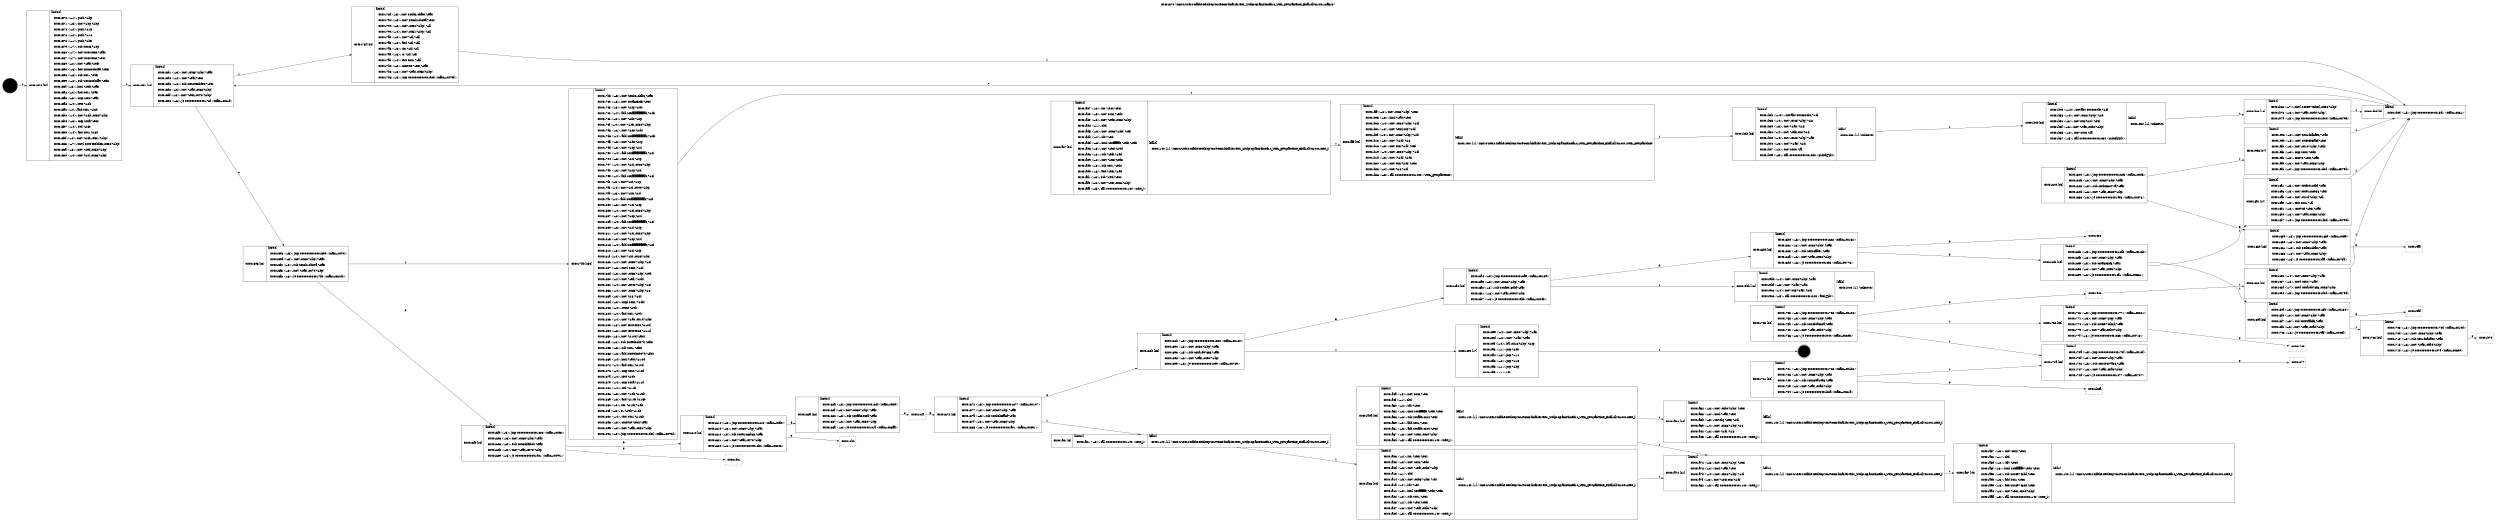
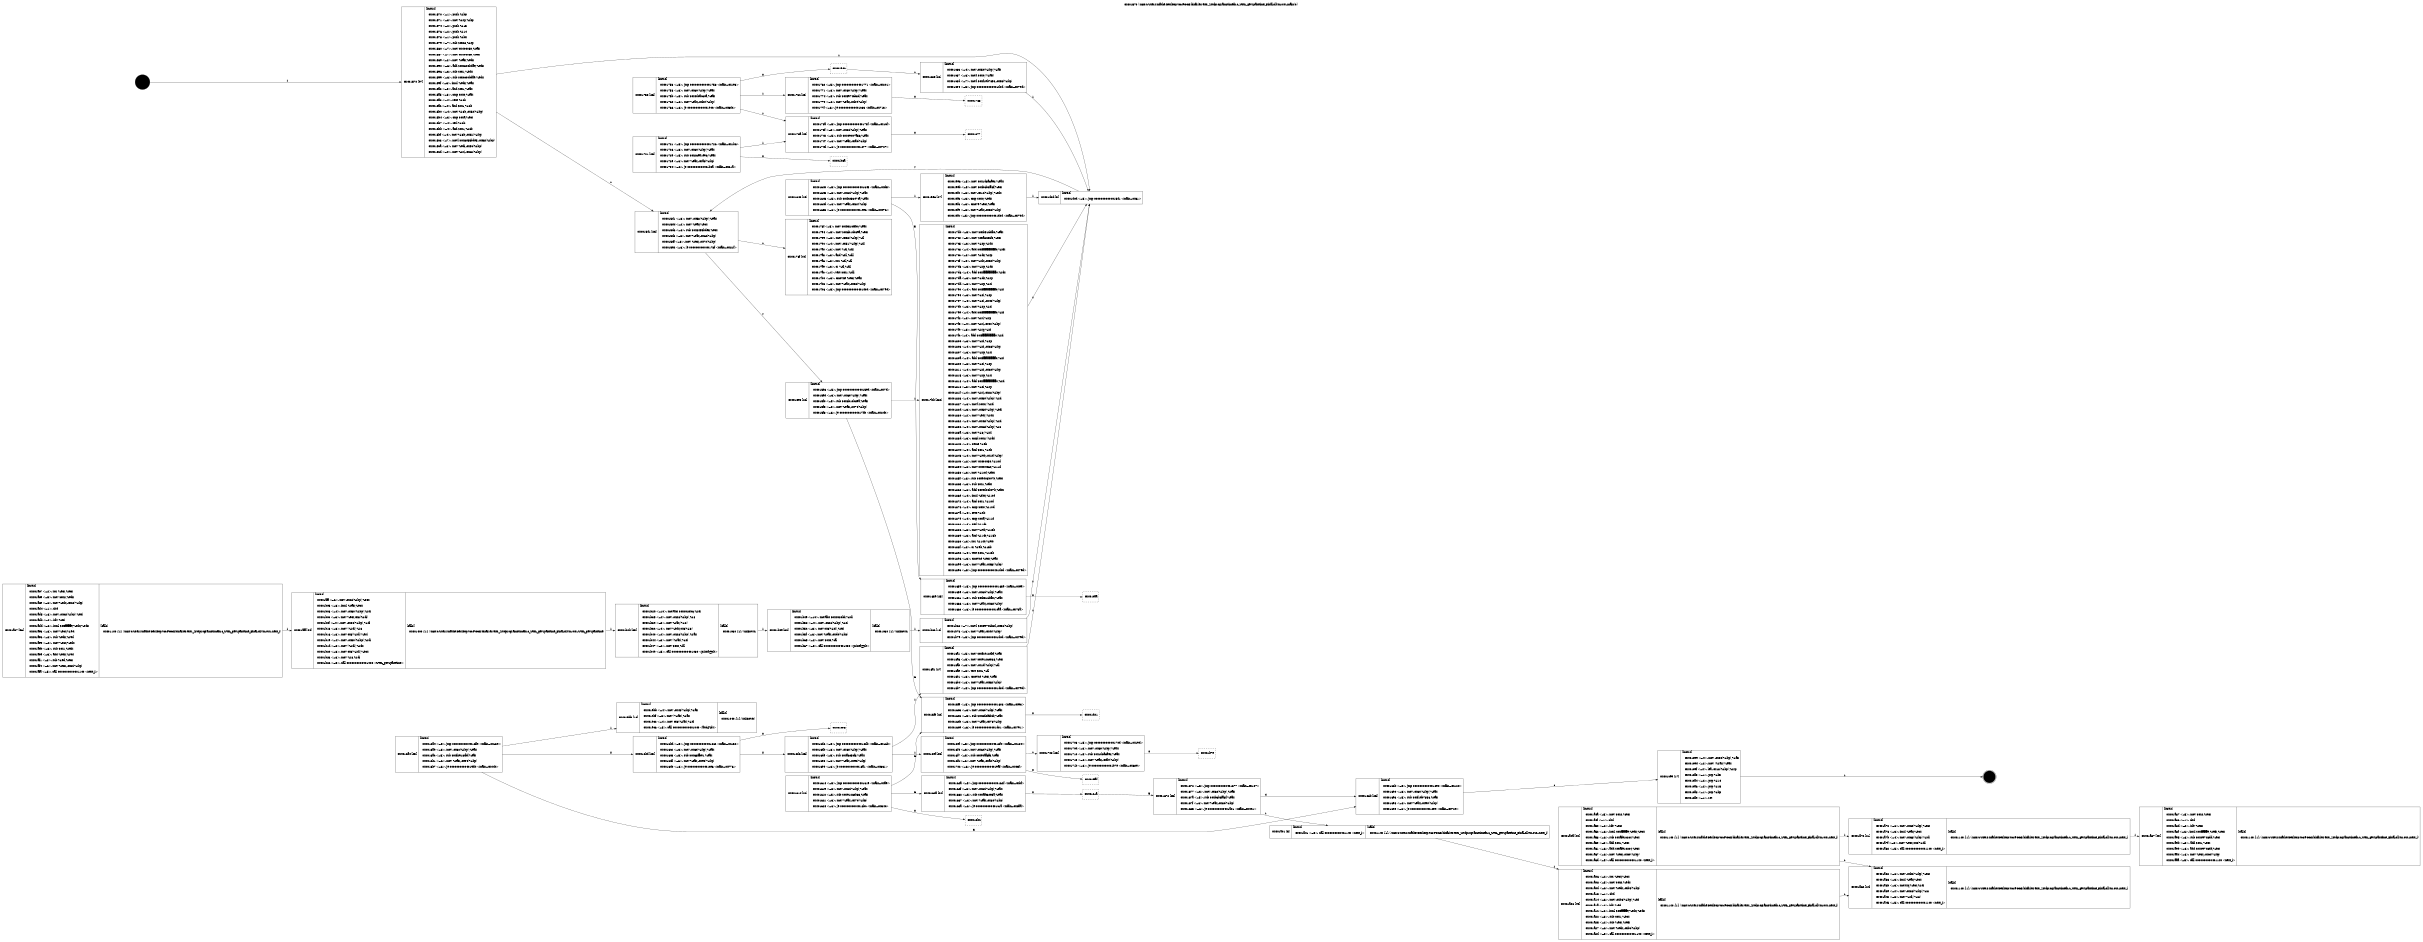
(1436, 61) -> (836, 57)
(1343, 319) -> (914, 832)
(622, 447) -> (915, 765)
(1650, 479) -> (1843, 896)
